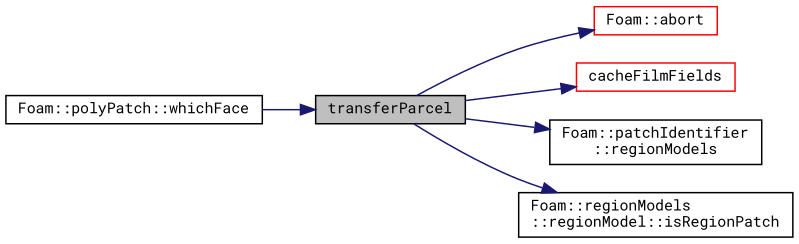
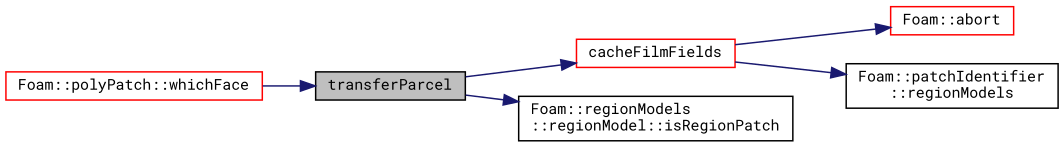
(496, 58) -> (805, 37)
(134, 110) -> (134, 86)
(500, 123) -> (783, 67)
